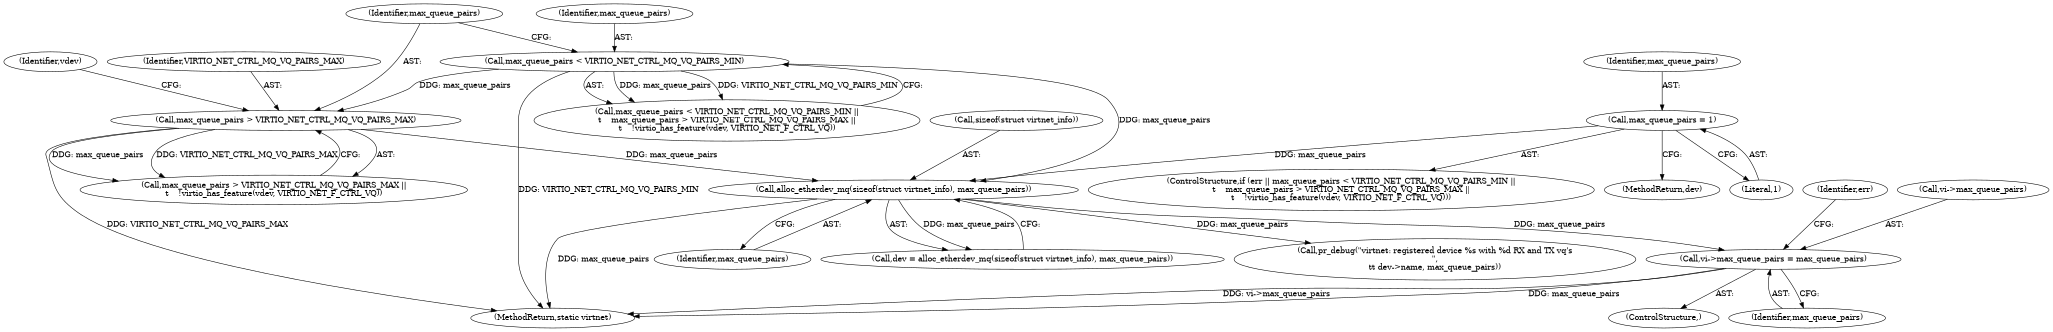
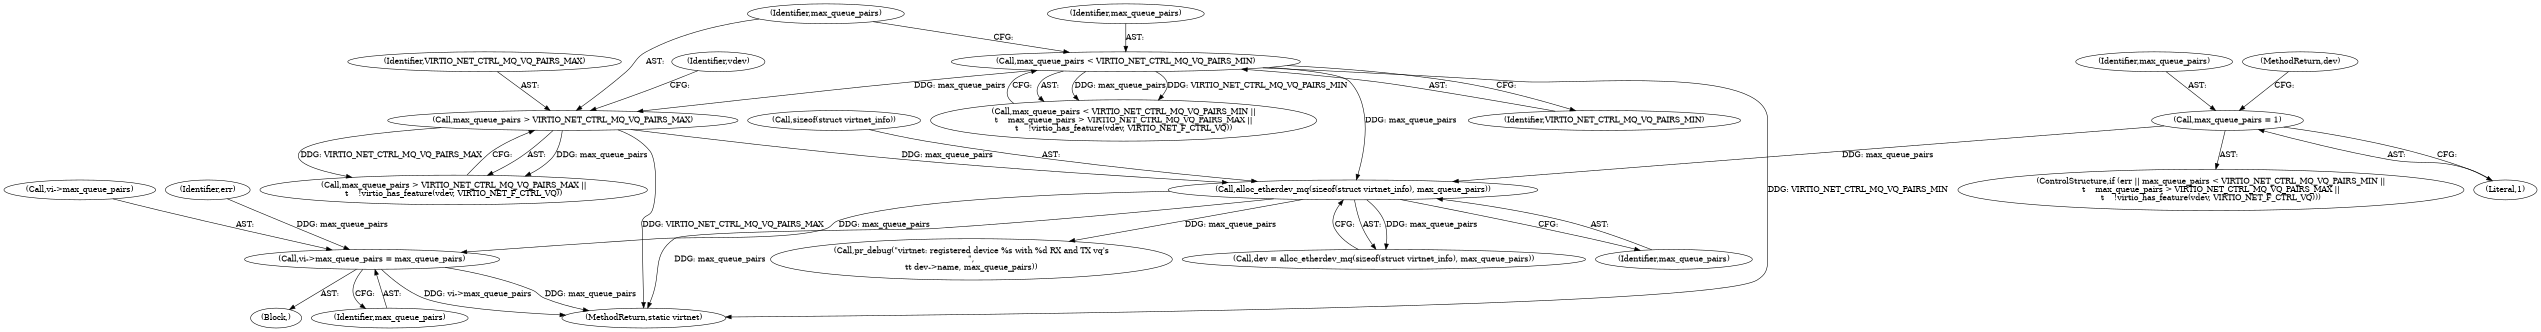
none -> (1604, 120)
(1662, 152) -> (2266, 89)
(1825, 225) -> (342, 225)
(1664, 318) -> (276, 318)
